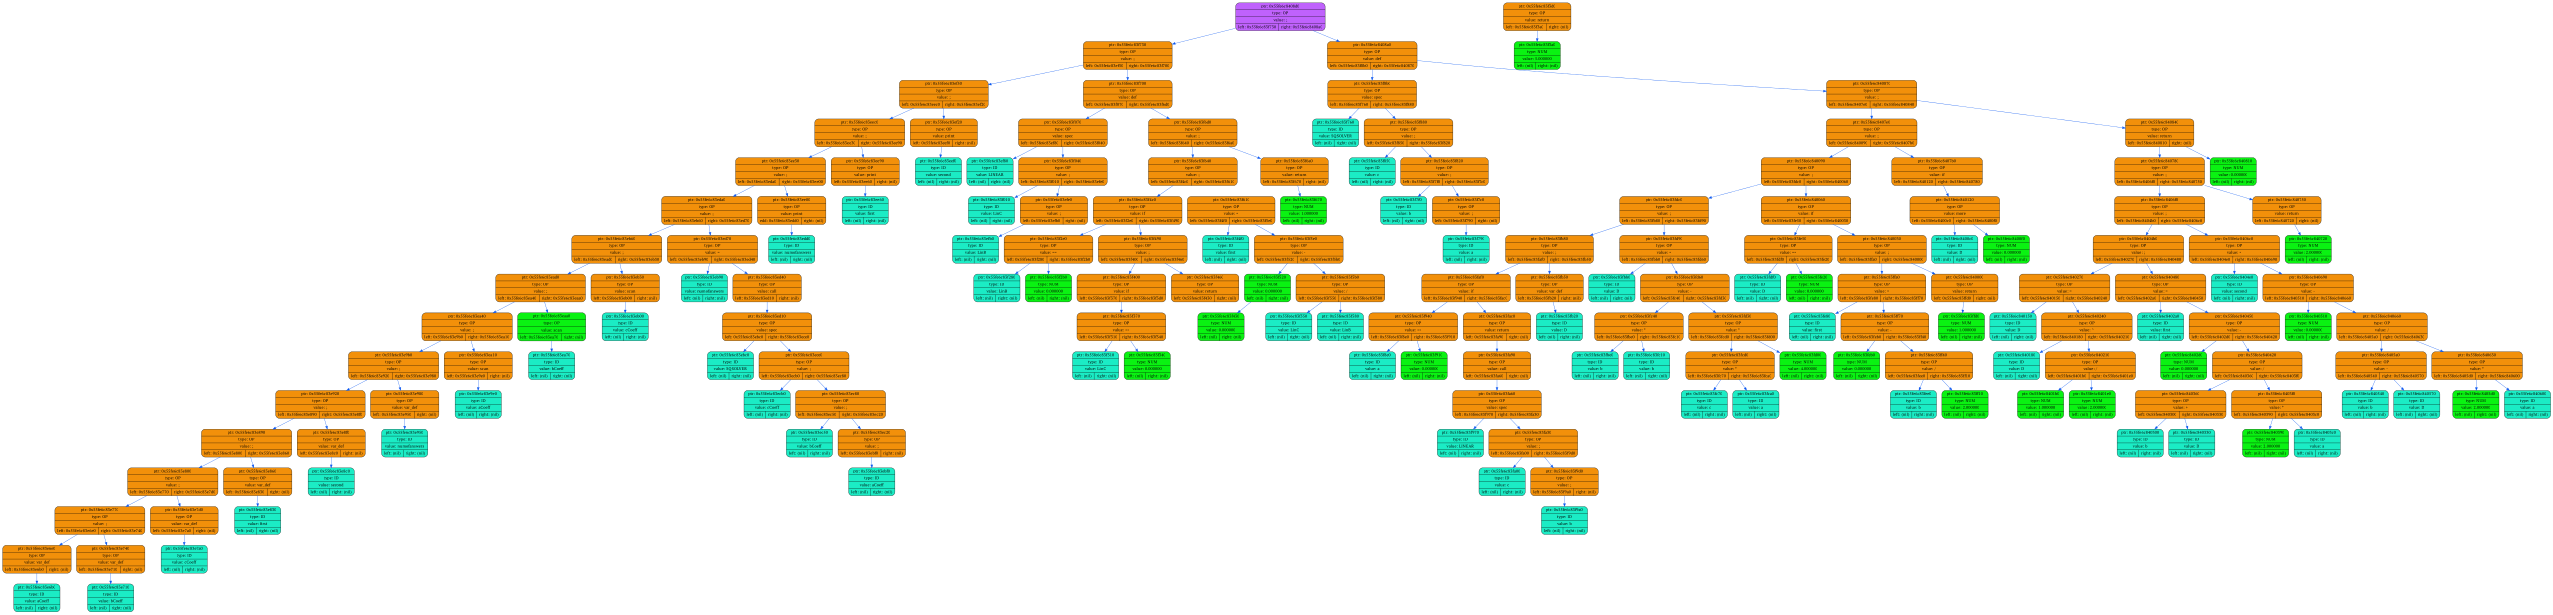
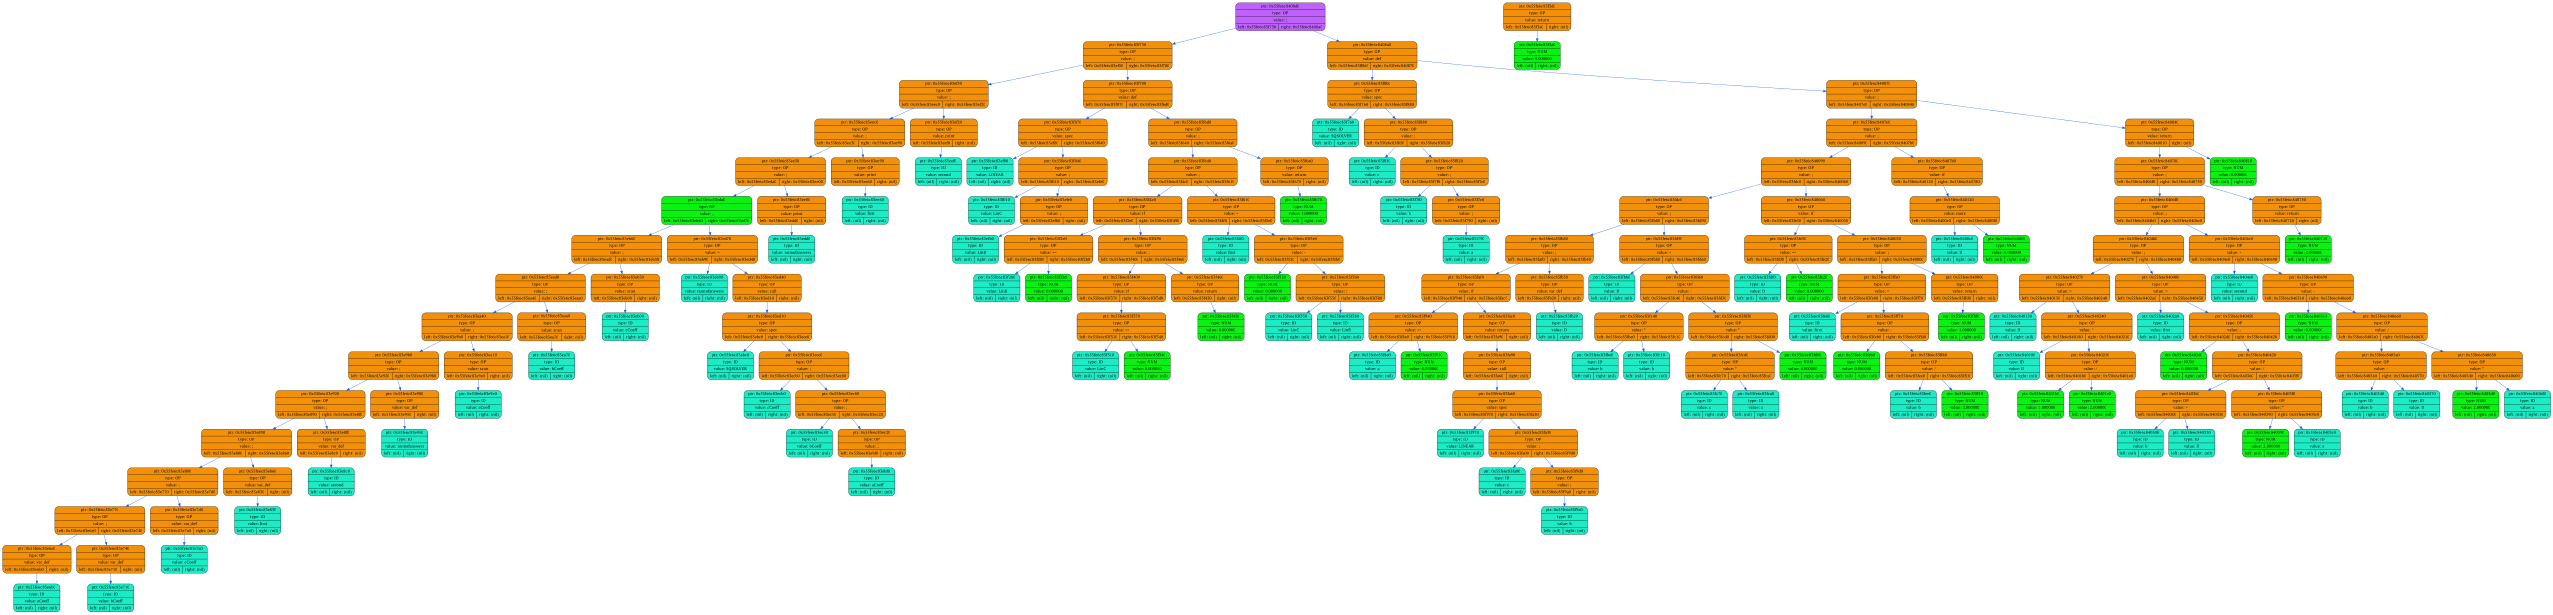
none -> (1211, 190)
(707, 210) -> (707, 210)
(779, 221) -> (779, 221)
(1245, 306) -> (1212, 306)
(552, 327) -> (552, 327)
